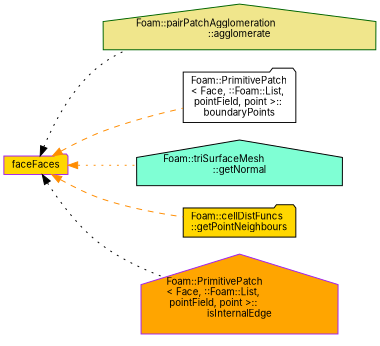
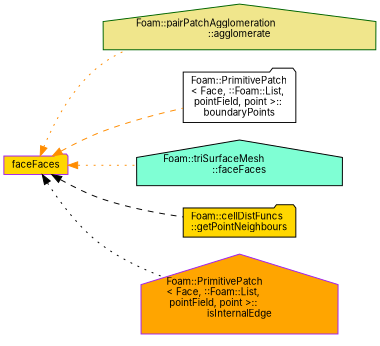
(76, 90) -> (76, 90)
(240, 165) -> (240, 165)
(120, 204) -> (120, 204)
